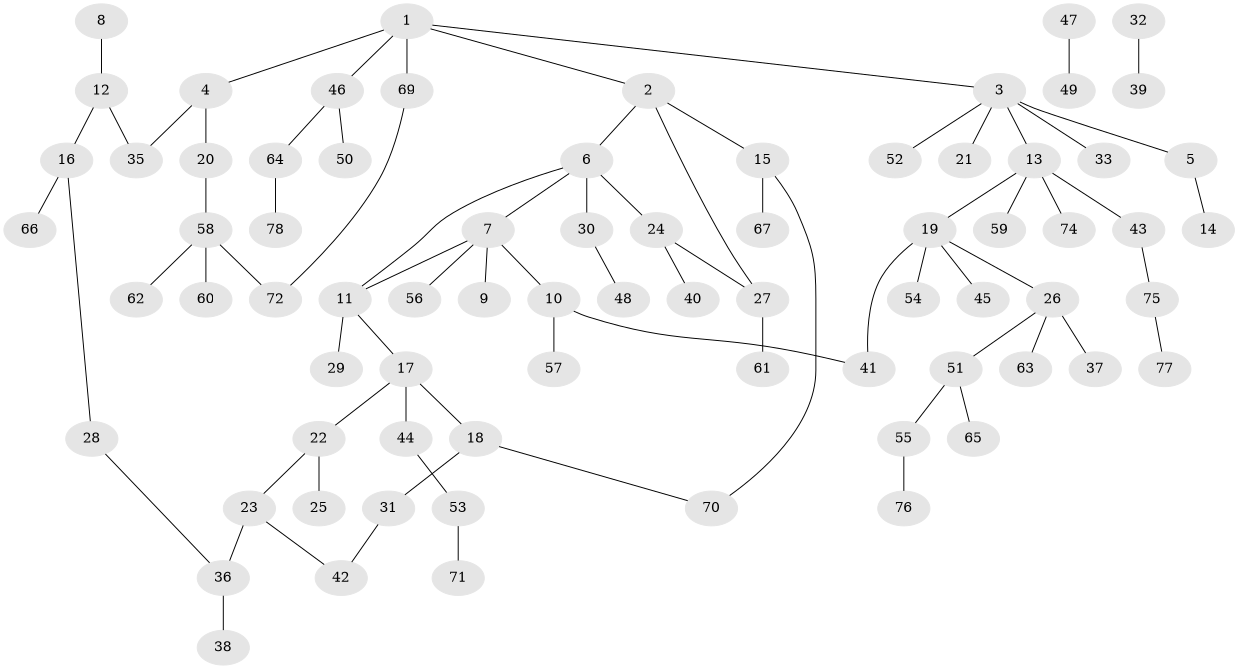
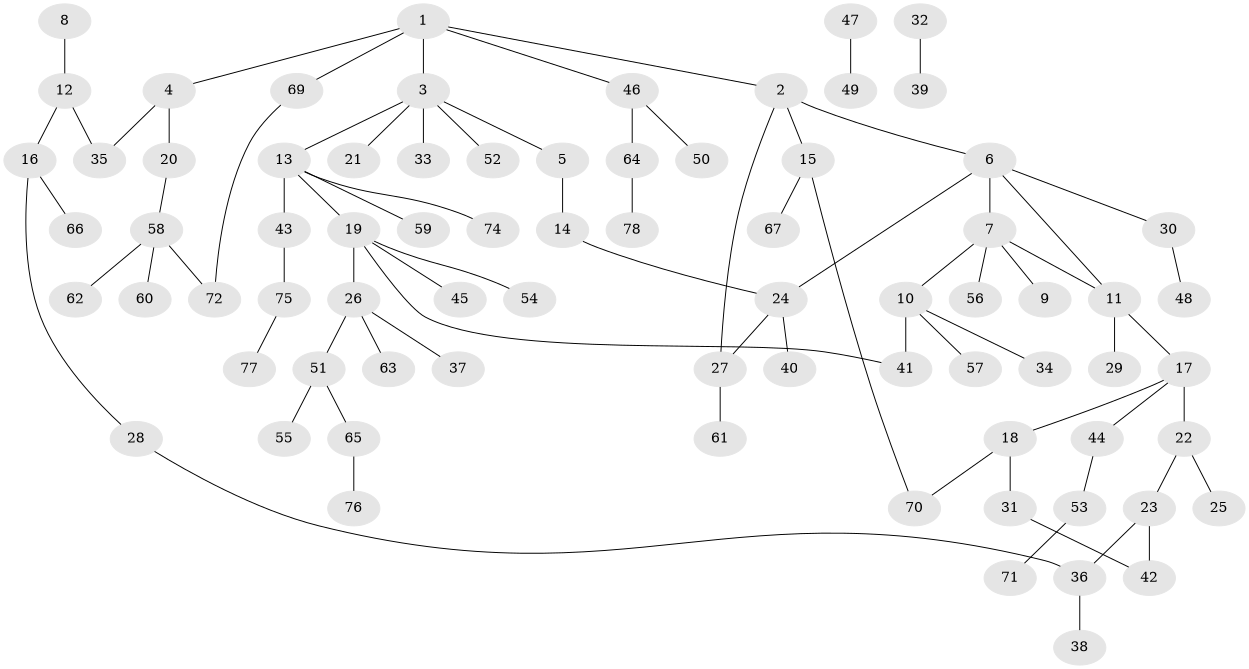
none -> (669, 271)
none -> (1045, 369)
(904, 474) -> (354, 474)
